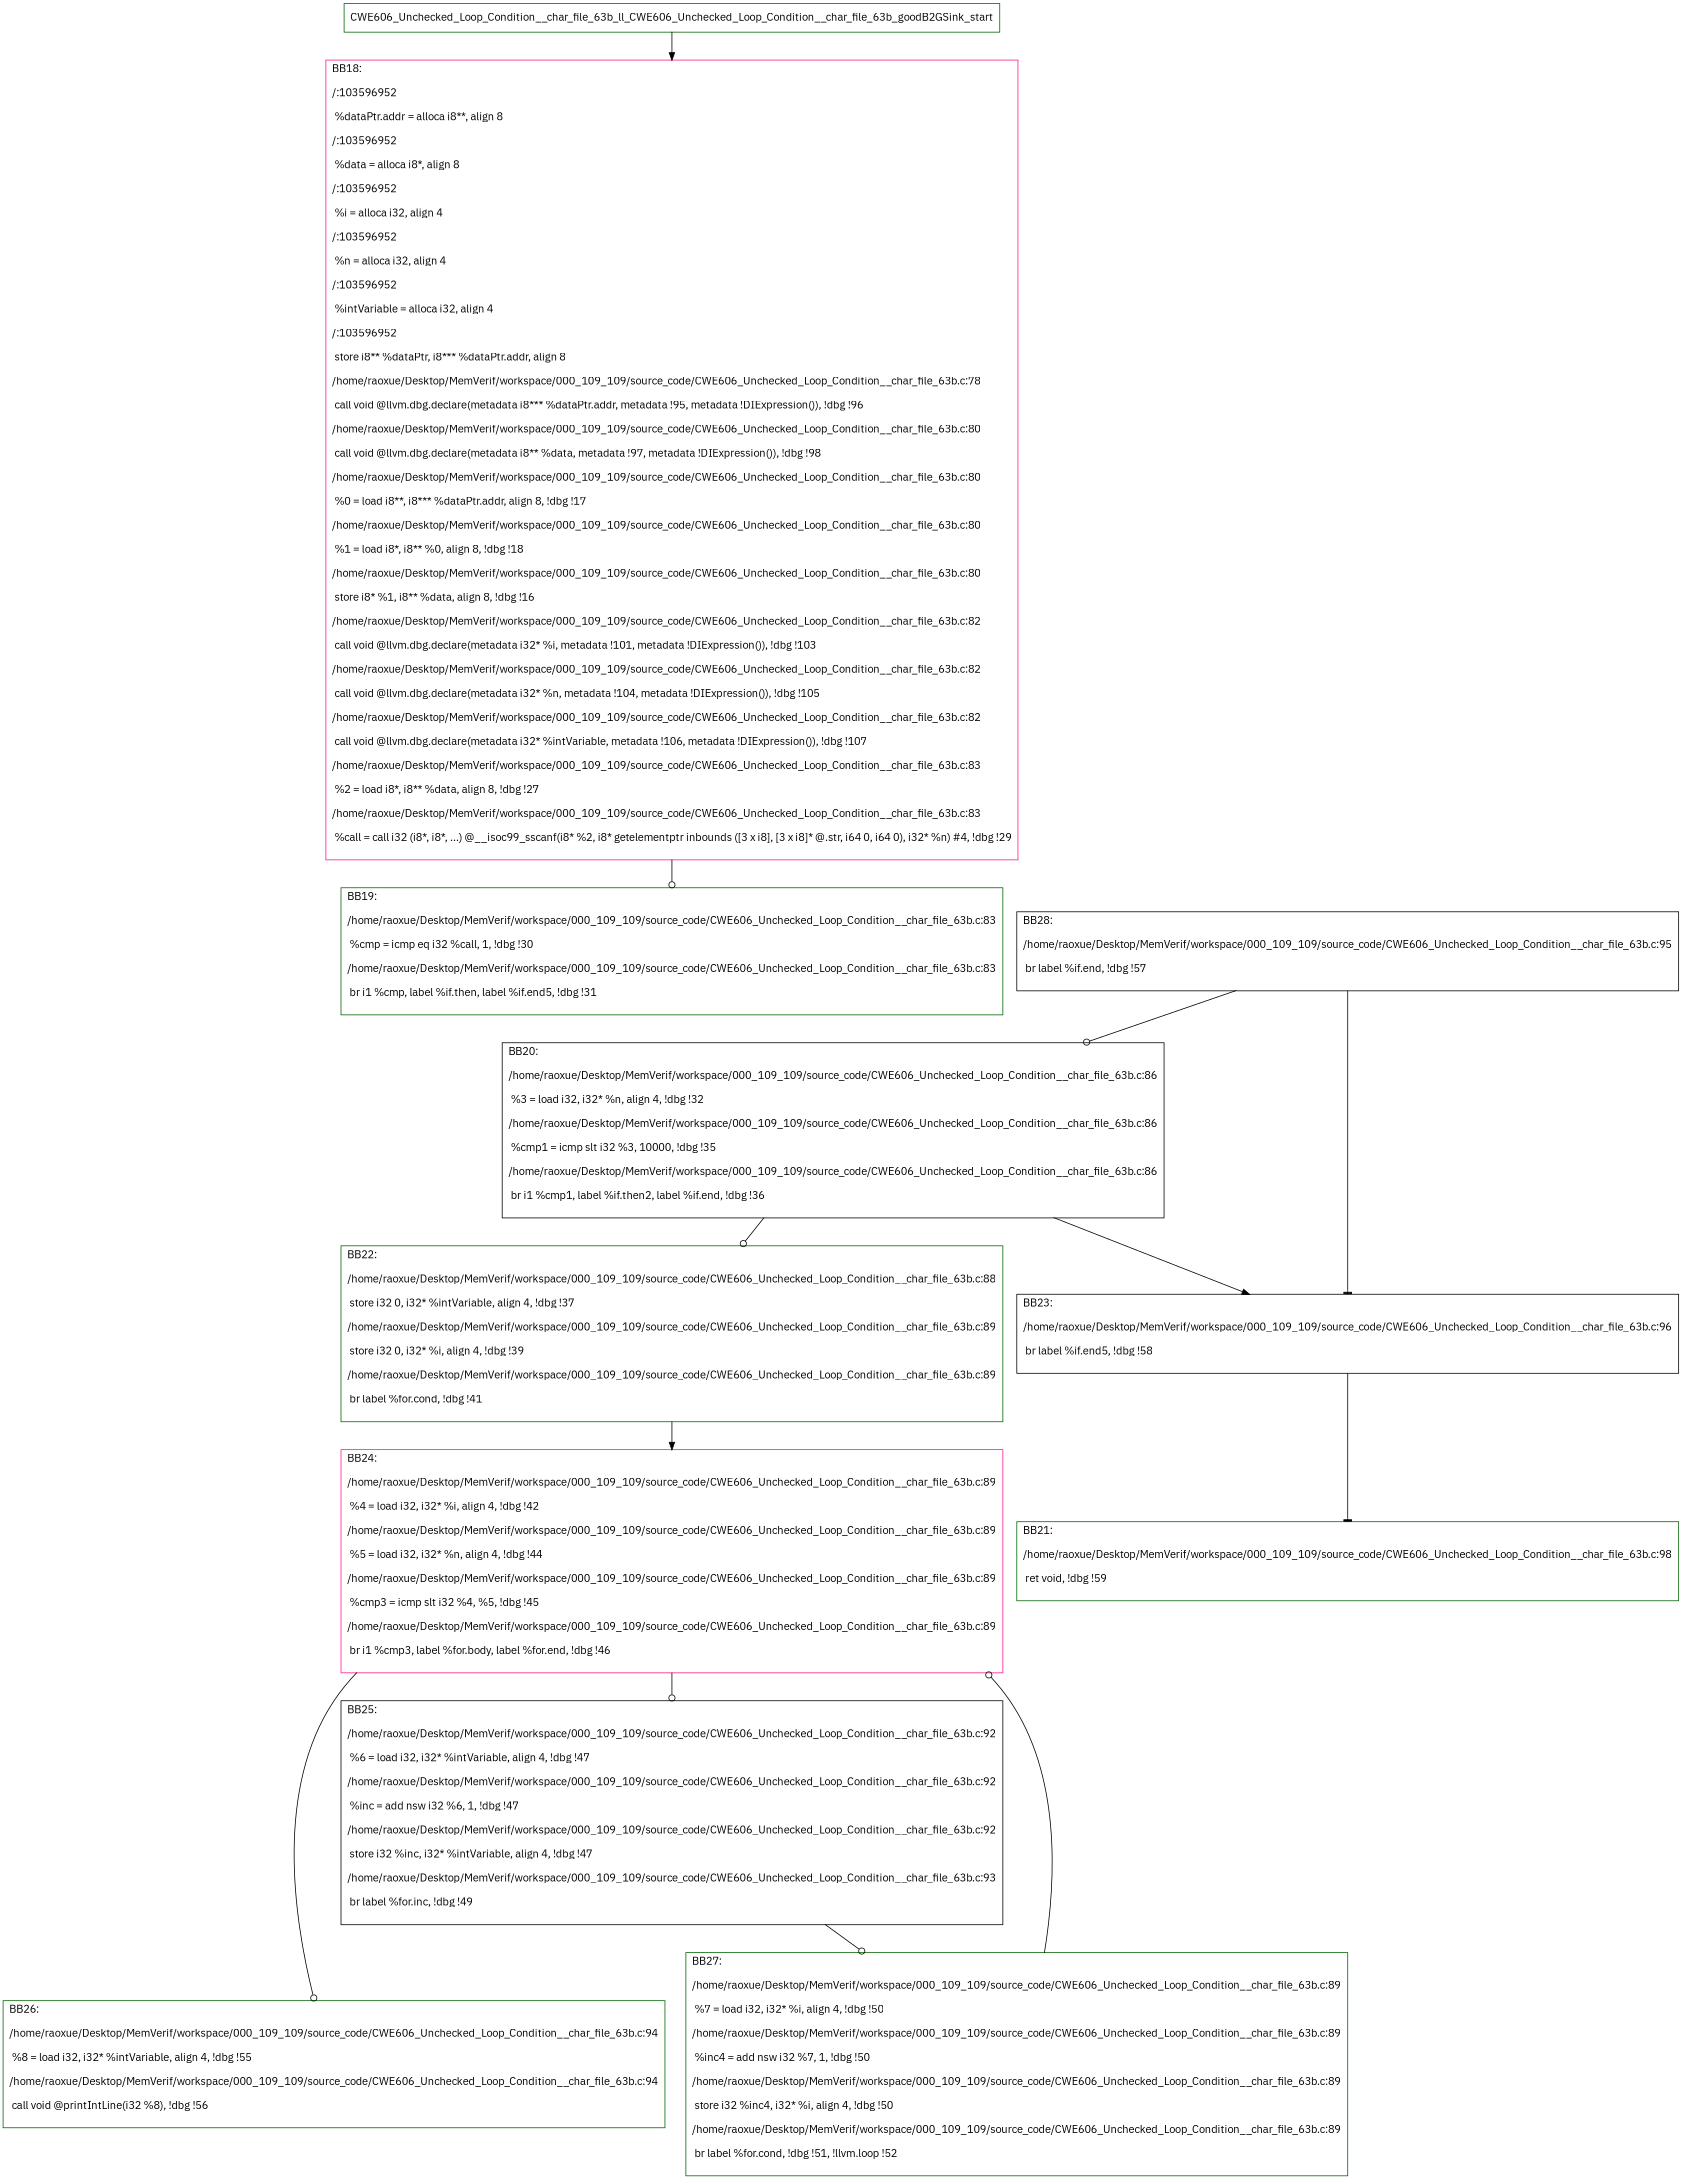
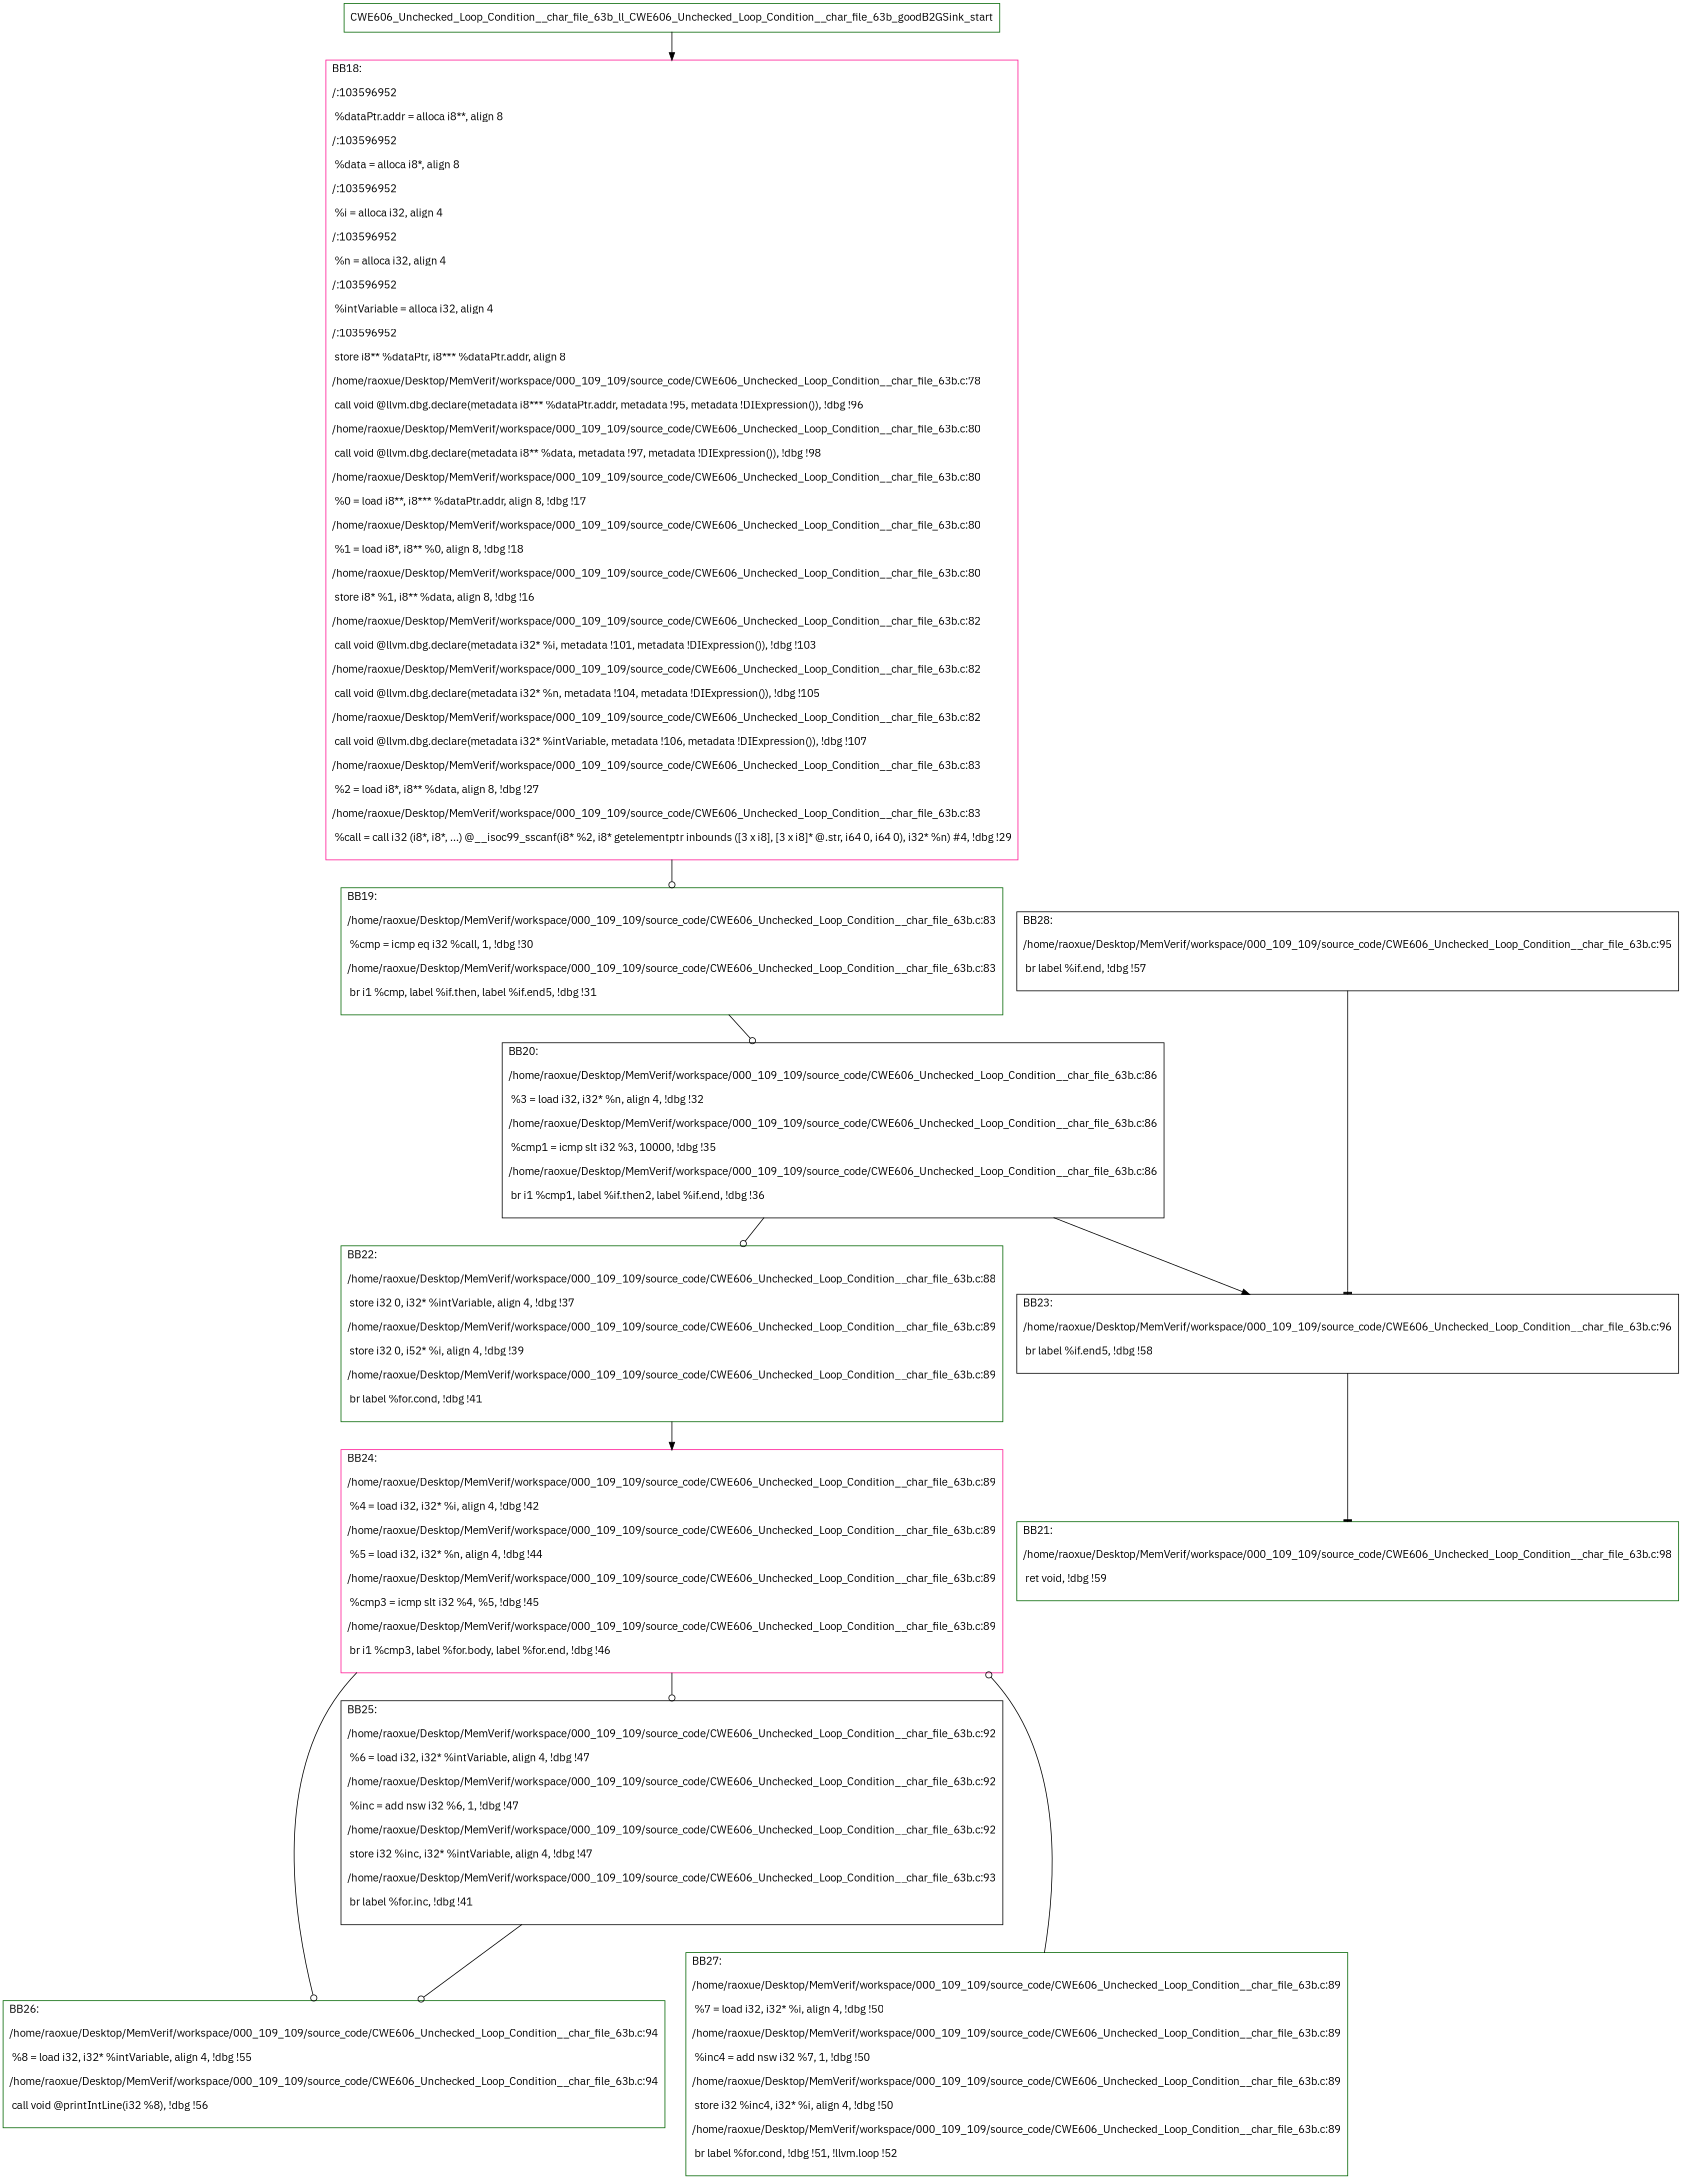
(1163, 1016) -> (739, 1026)
(436, 1351) -> (436, 1351)
(410, 1902) -> (410, 1902)
(842, 1937) -> (473, 1961)
